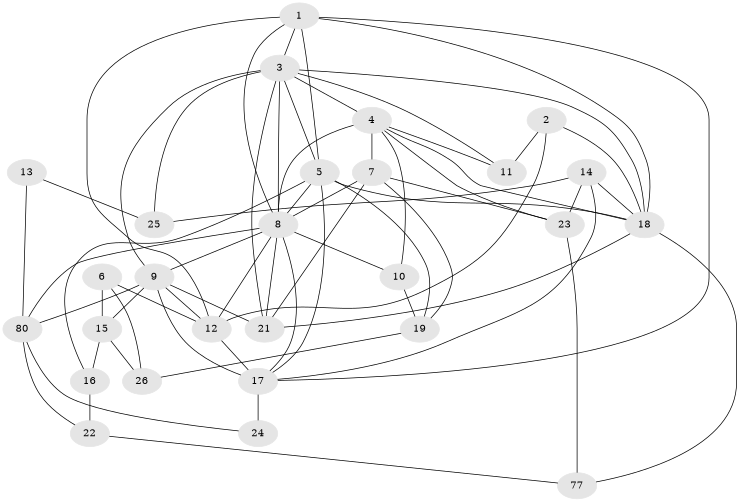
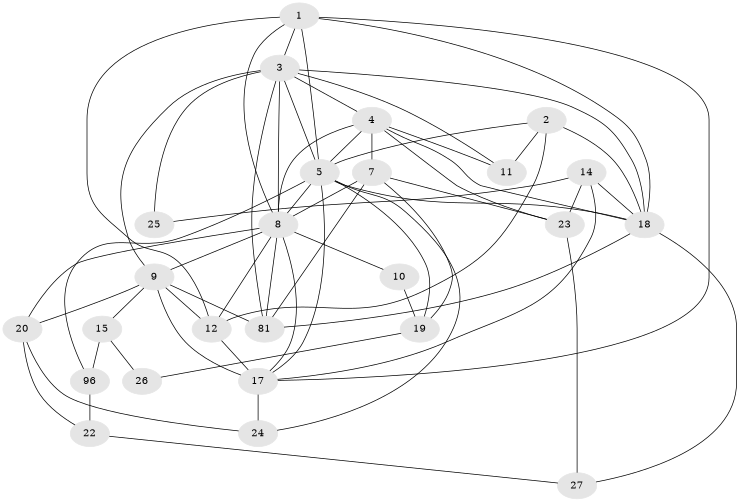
none -> (435, 137)
(27, 173) -> none
(404, 192) -> (346, 146)
(102, 277) -> none
none -> (453, 327)
(22, 329) -> (22, 329)
(265, 329) -> (265, 329)
(90, 381) -> (90, 381)
(577, 486) -> (577, 486)
